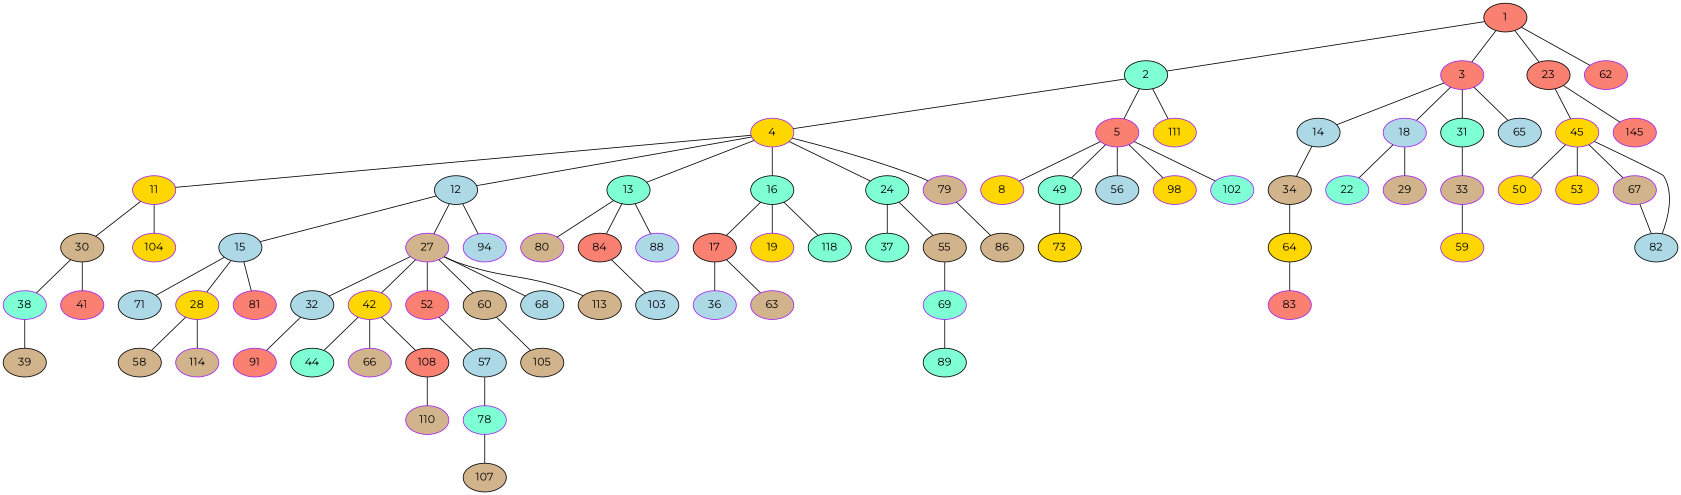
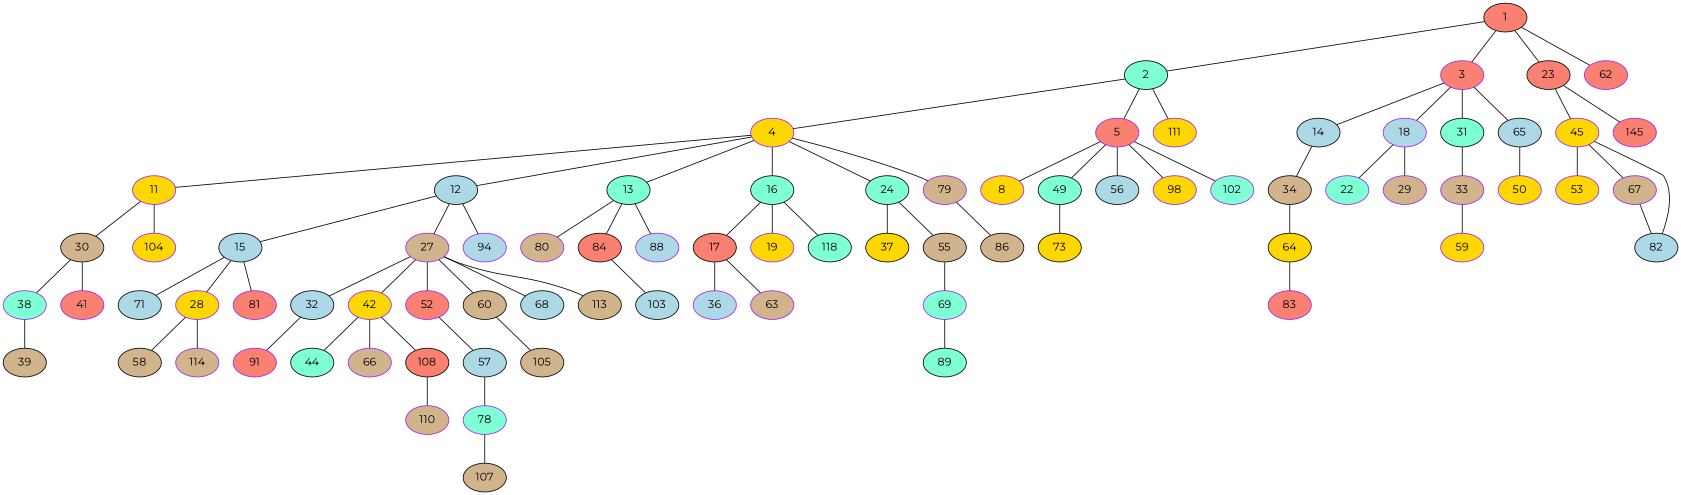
(1549, 161) -> (1520, 161)
(887, 248) -> (887, 248)
